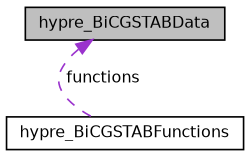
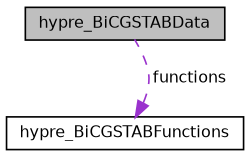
(60, 88) -> (148, 70)
